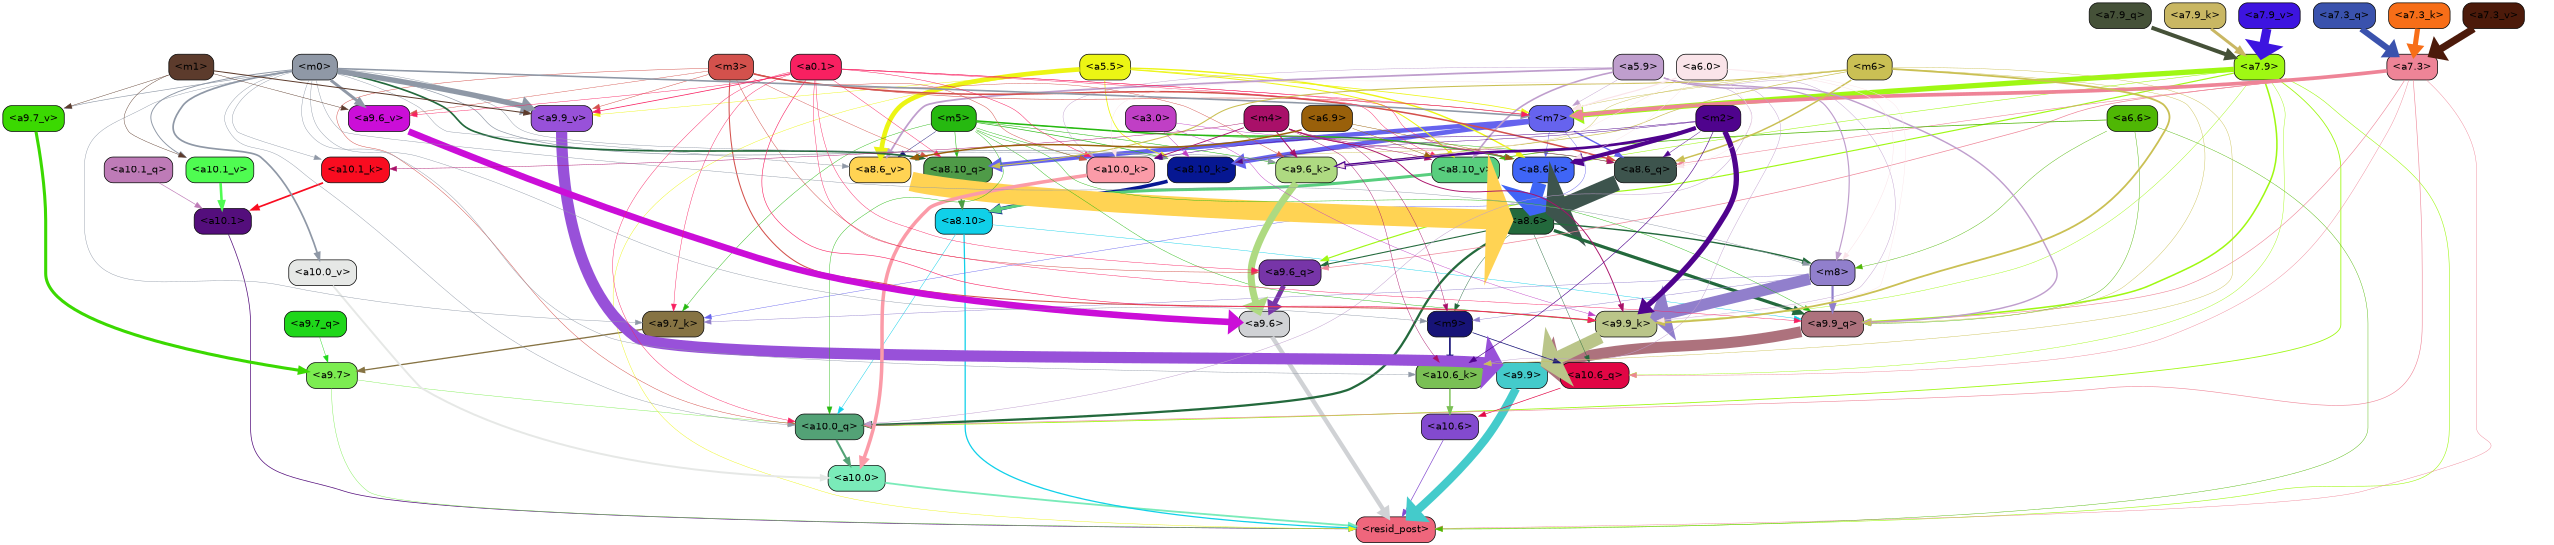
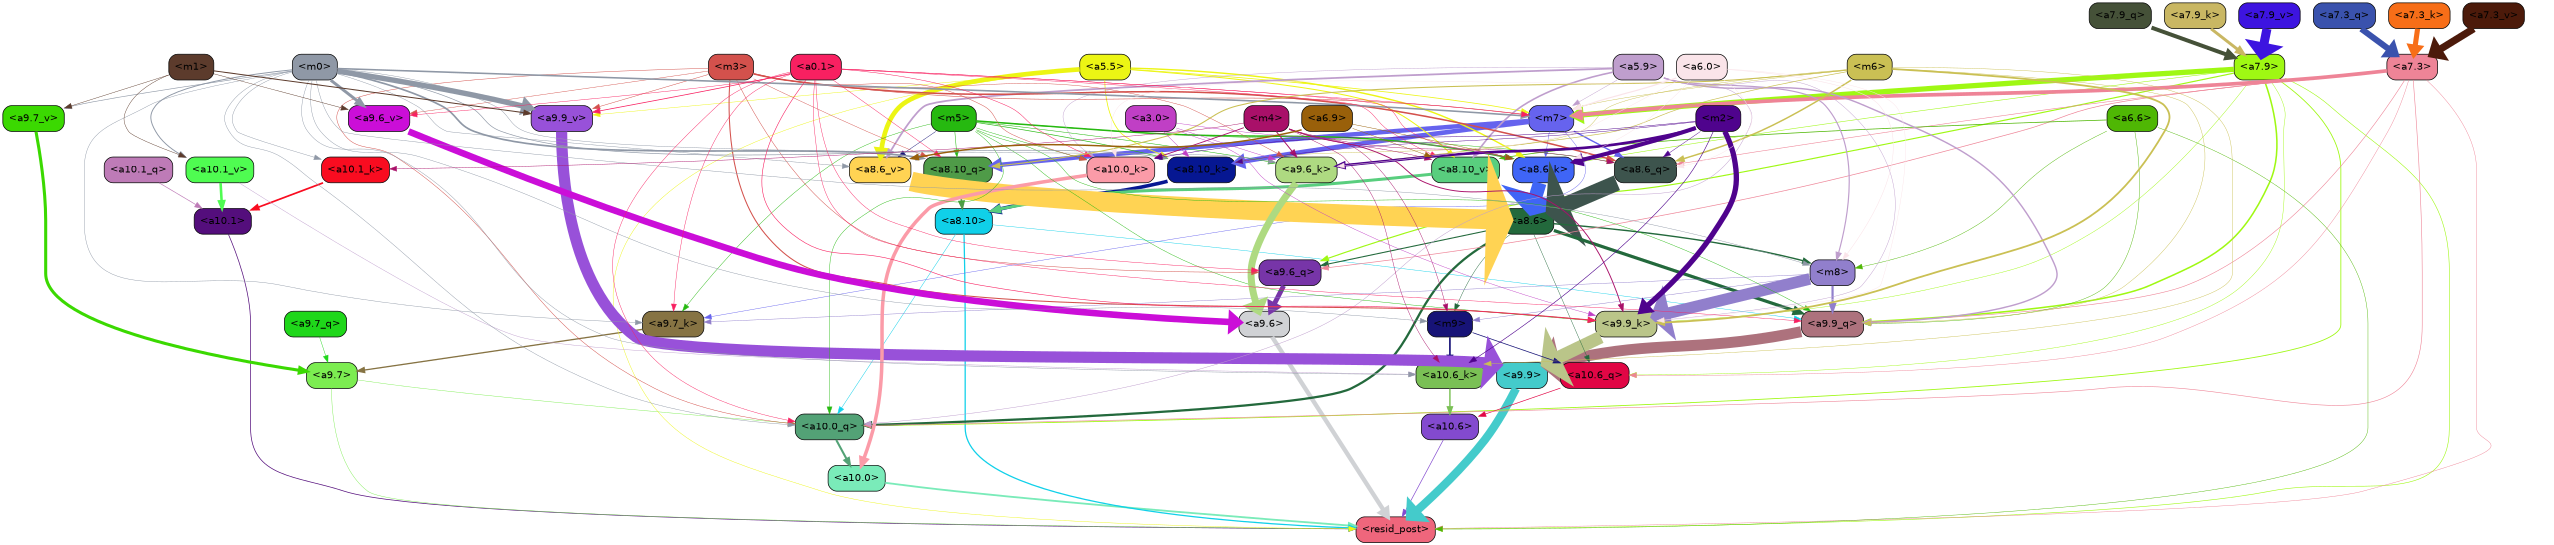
(619, 150) -> (619, 150)
none -> (1245, 150)
(1721, 254) -> (532, 339)
(323, 273) -> none
